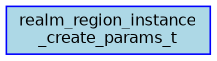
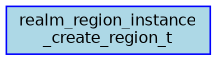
(108, 30) -> (108, 30)
